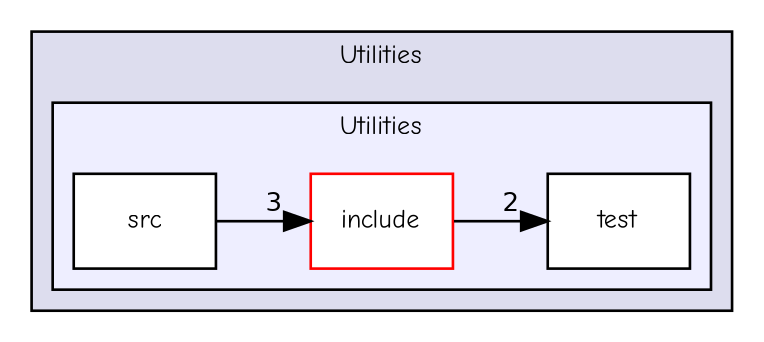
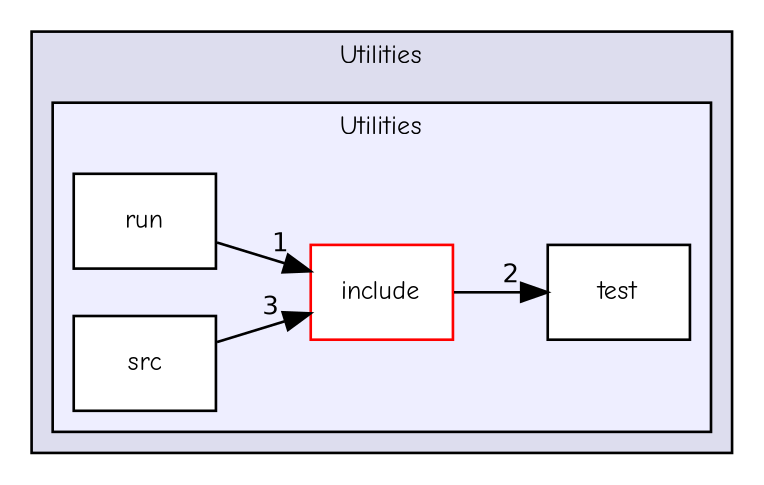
none -> (145, 221)
